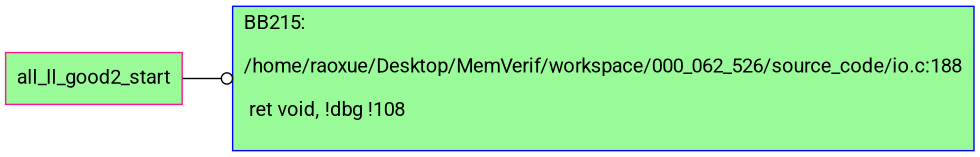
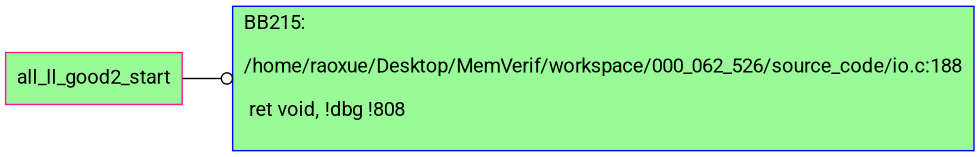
(324, 110) -> (324, 110)
